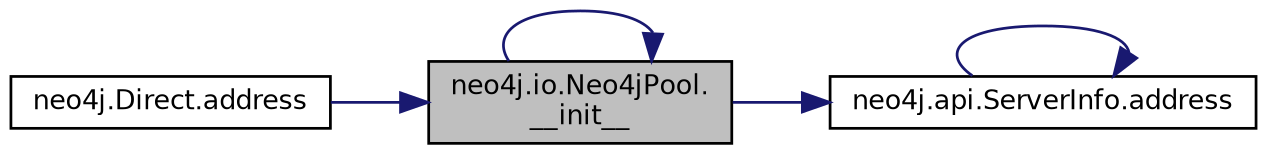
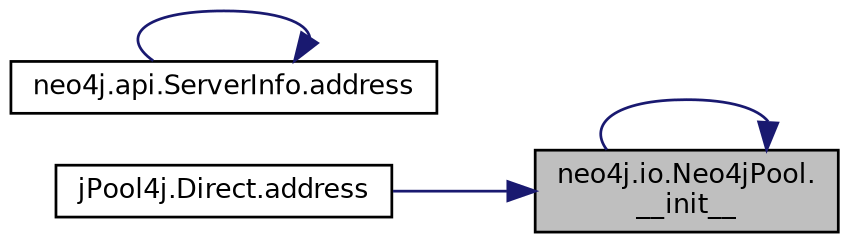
(171, 102) -> (224, 191)
(767, 102) -> none
